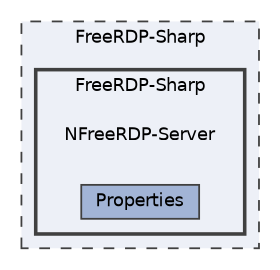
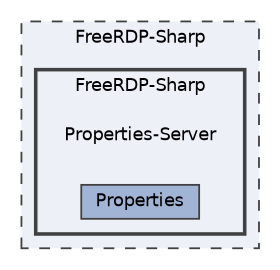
(140, 136) -> (140, 136)
